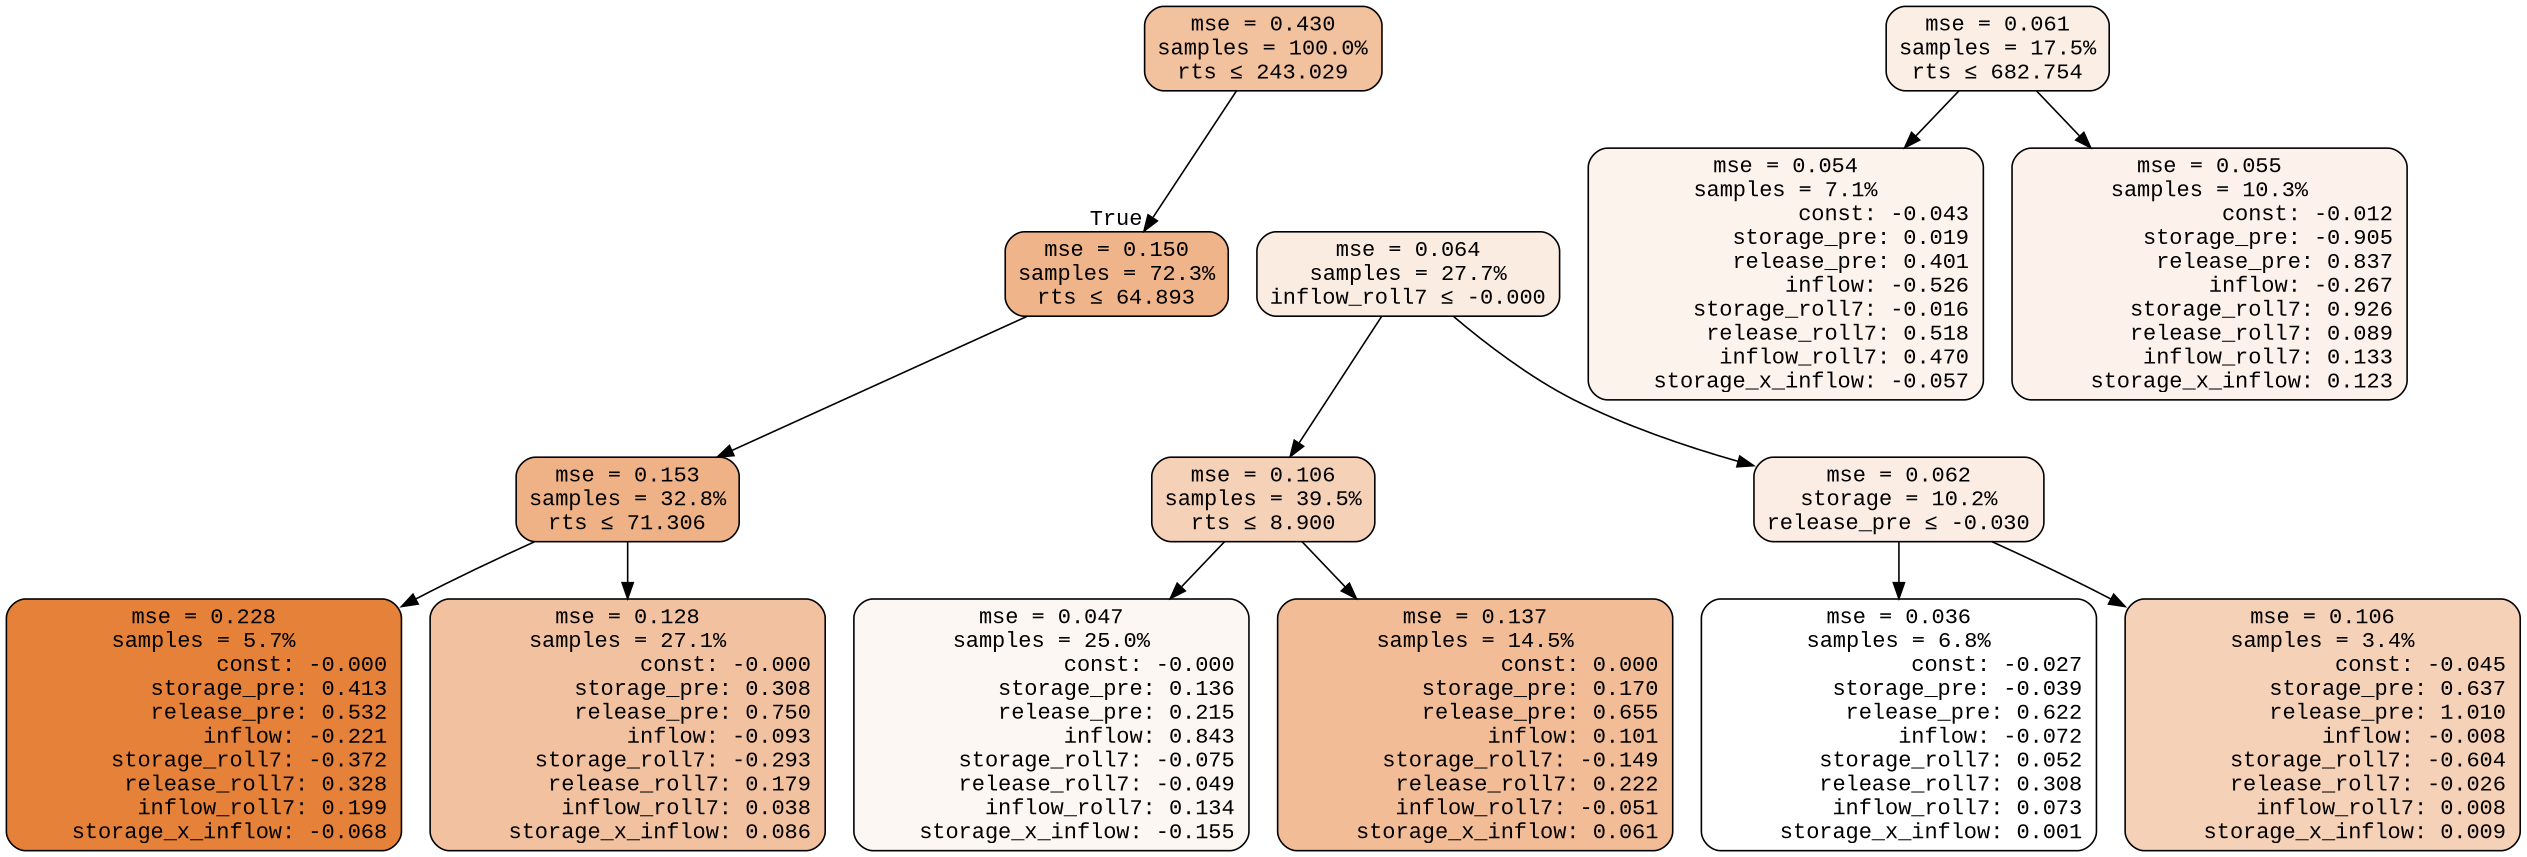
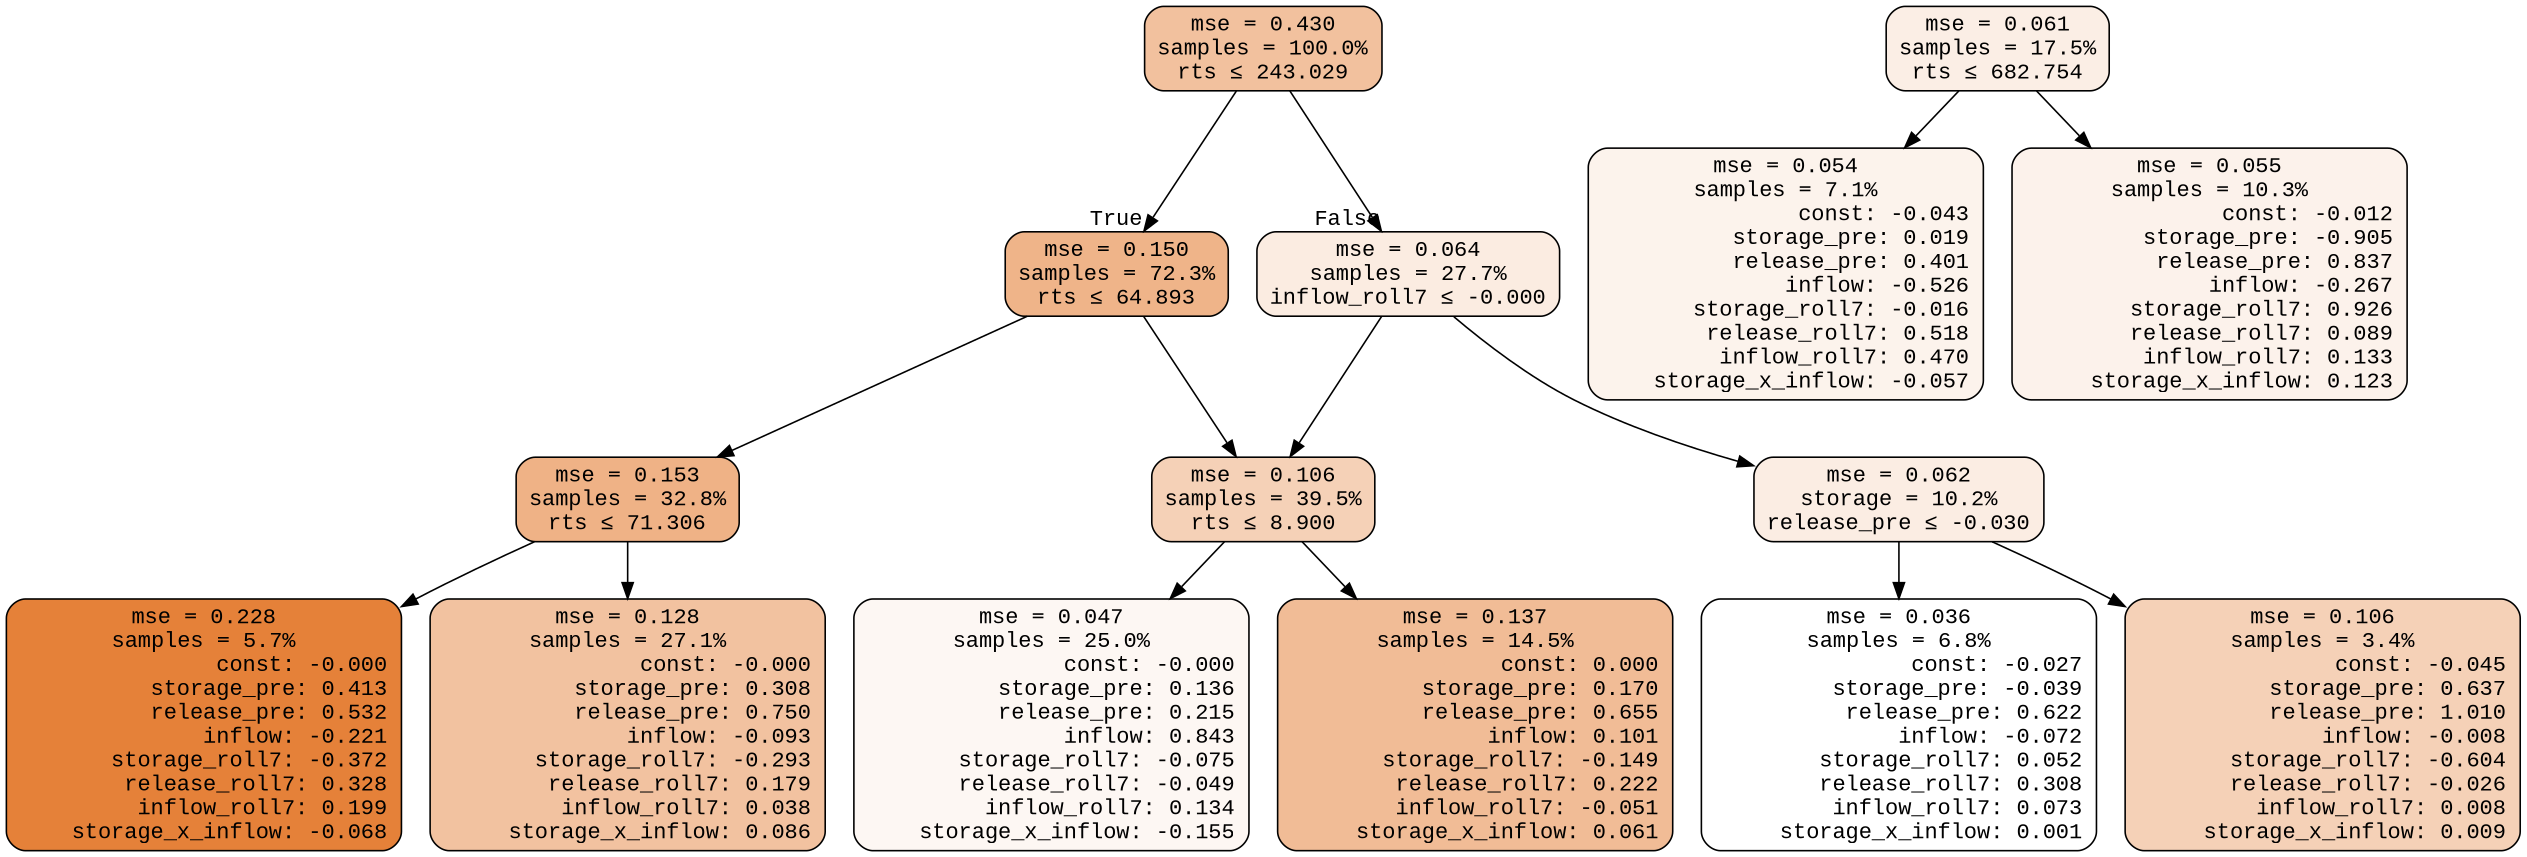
none -> (1331, 154)
none -> (1185, 380)
